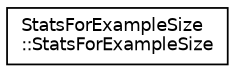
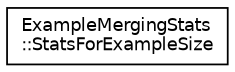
(117, 36) -> (117, 36)
